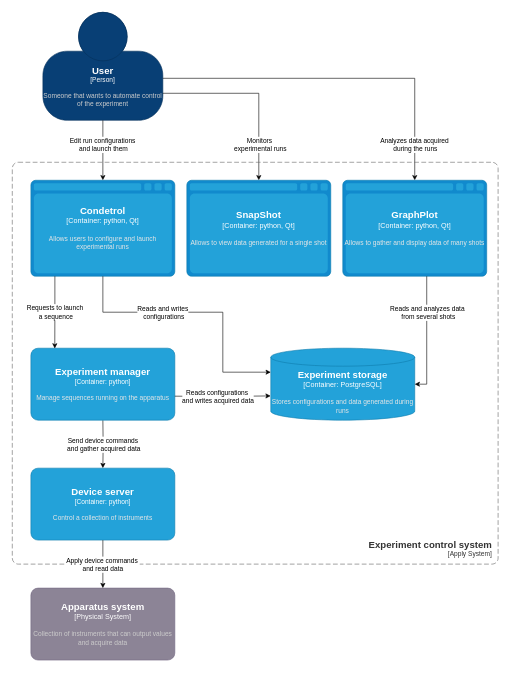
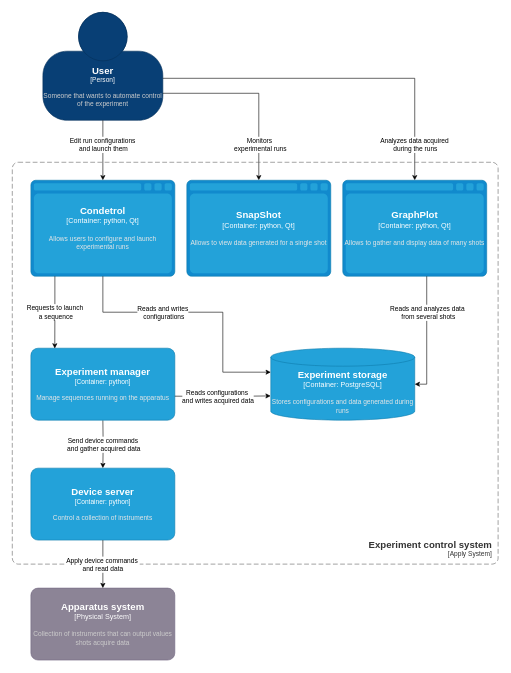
(103, 624) -> (103, 624)
